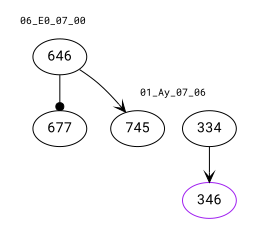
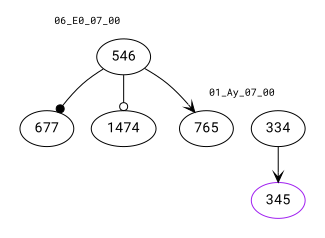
(60, 57) -> (124, 57)
(174, 93) -> (242, 93)
none -> (124, 129)
(138, 129) -> (206, 129)
(209, 200) -> (278, 200)
